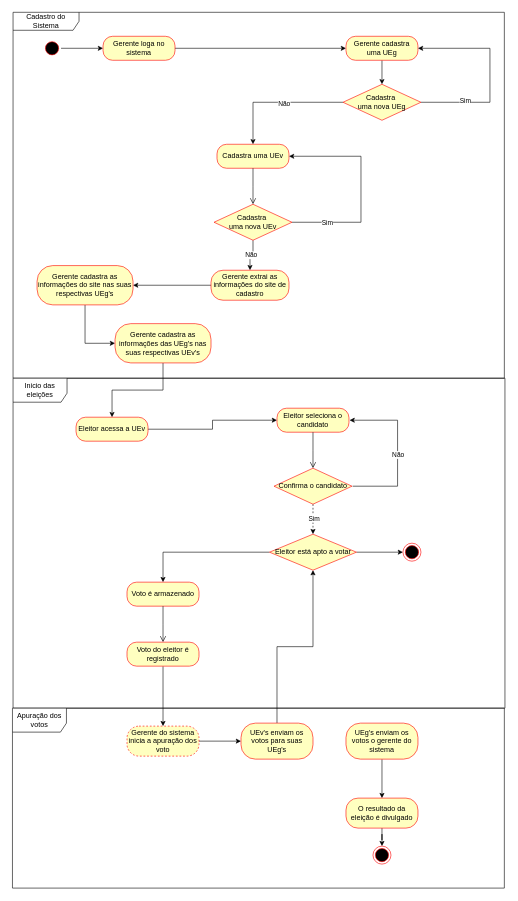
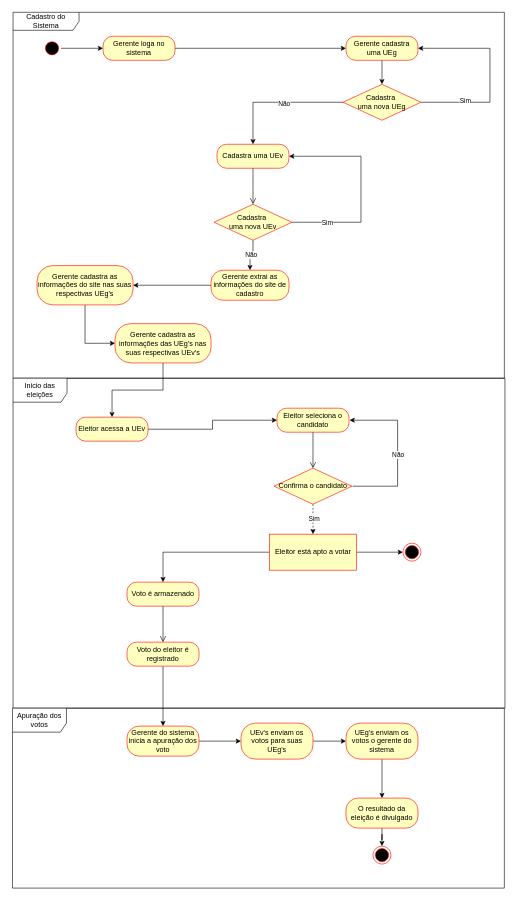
(313, 552) -> (313, 552)
(296, 647) -> (340, 741)
(163, 741) -> (163, 741)
